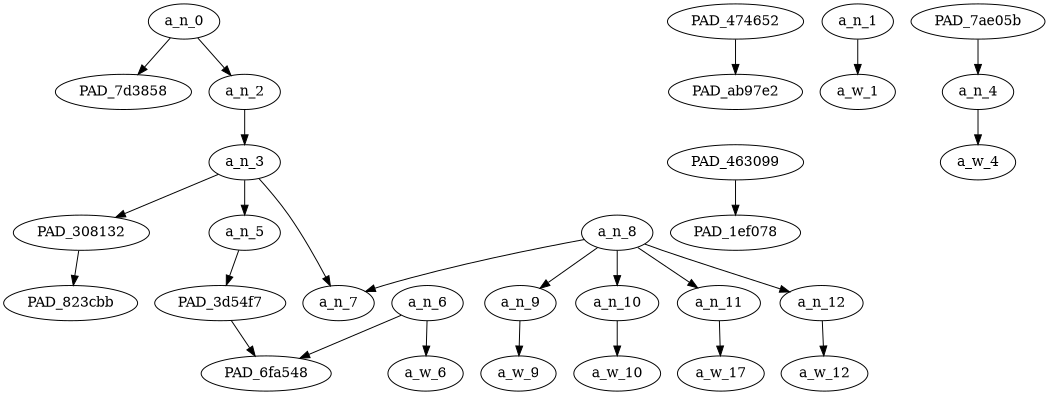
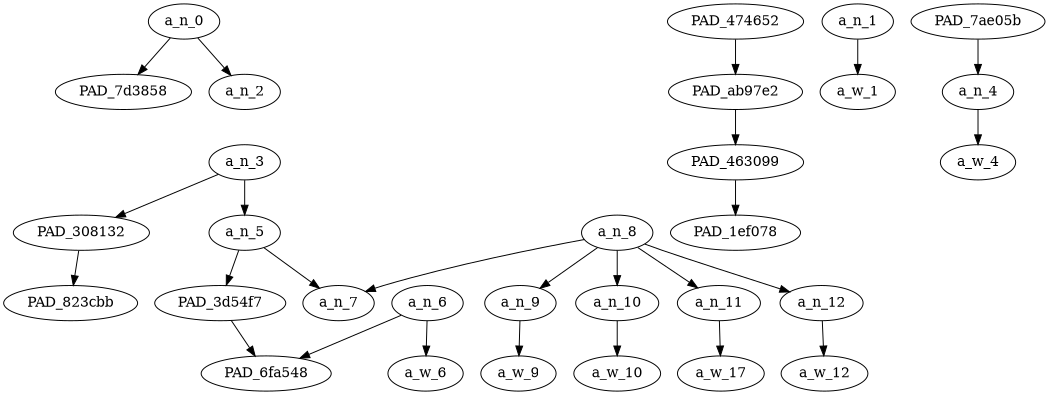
(245, 122) -> none
none -> (736, 122)
(296, 226) -> (288, 265)
